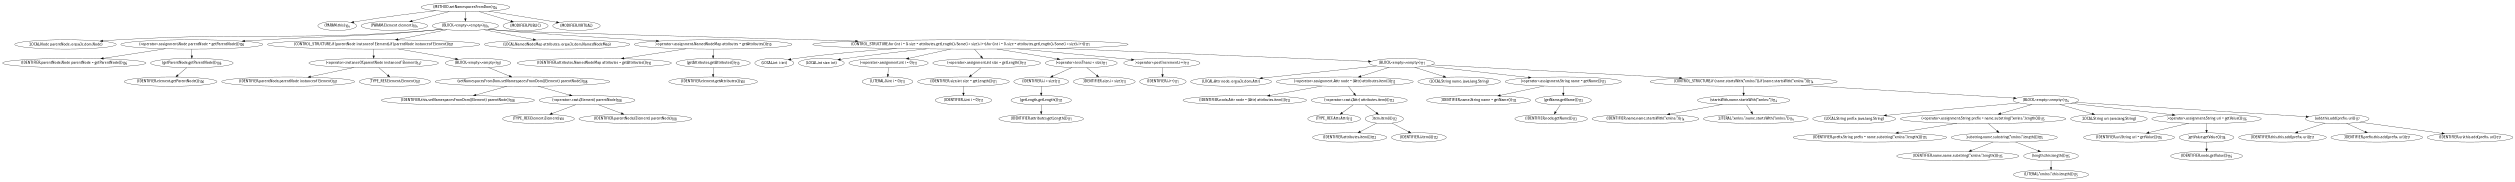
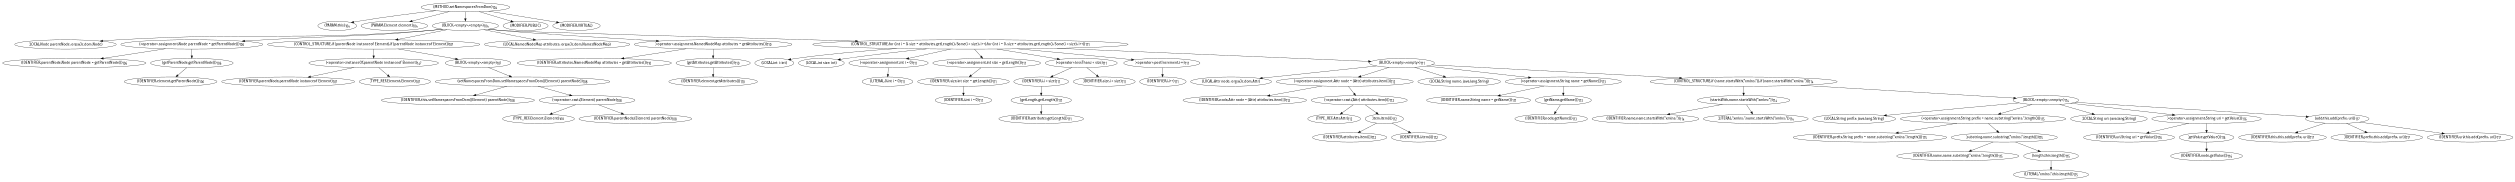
(743, 81) -> (743, 81)
(1514, 100) -> (1514, 100)
